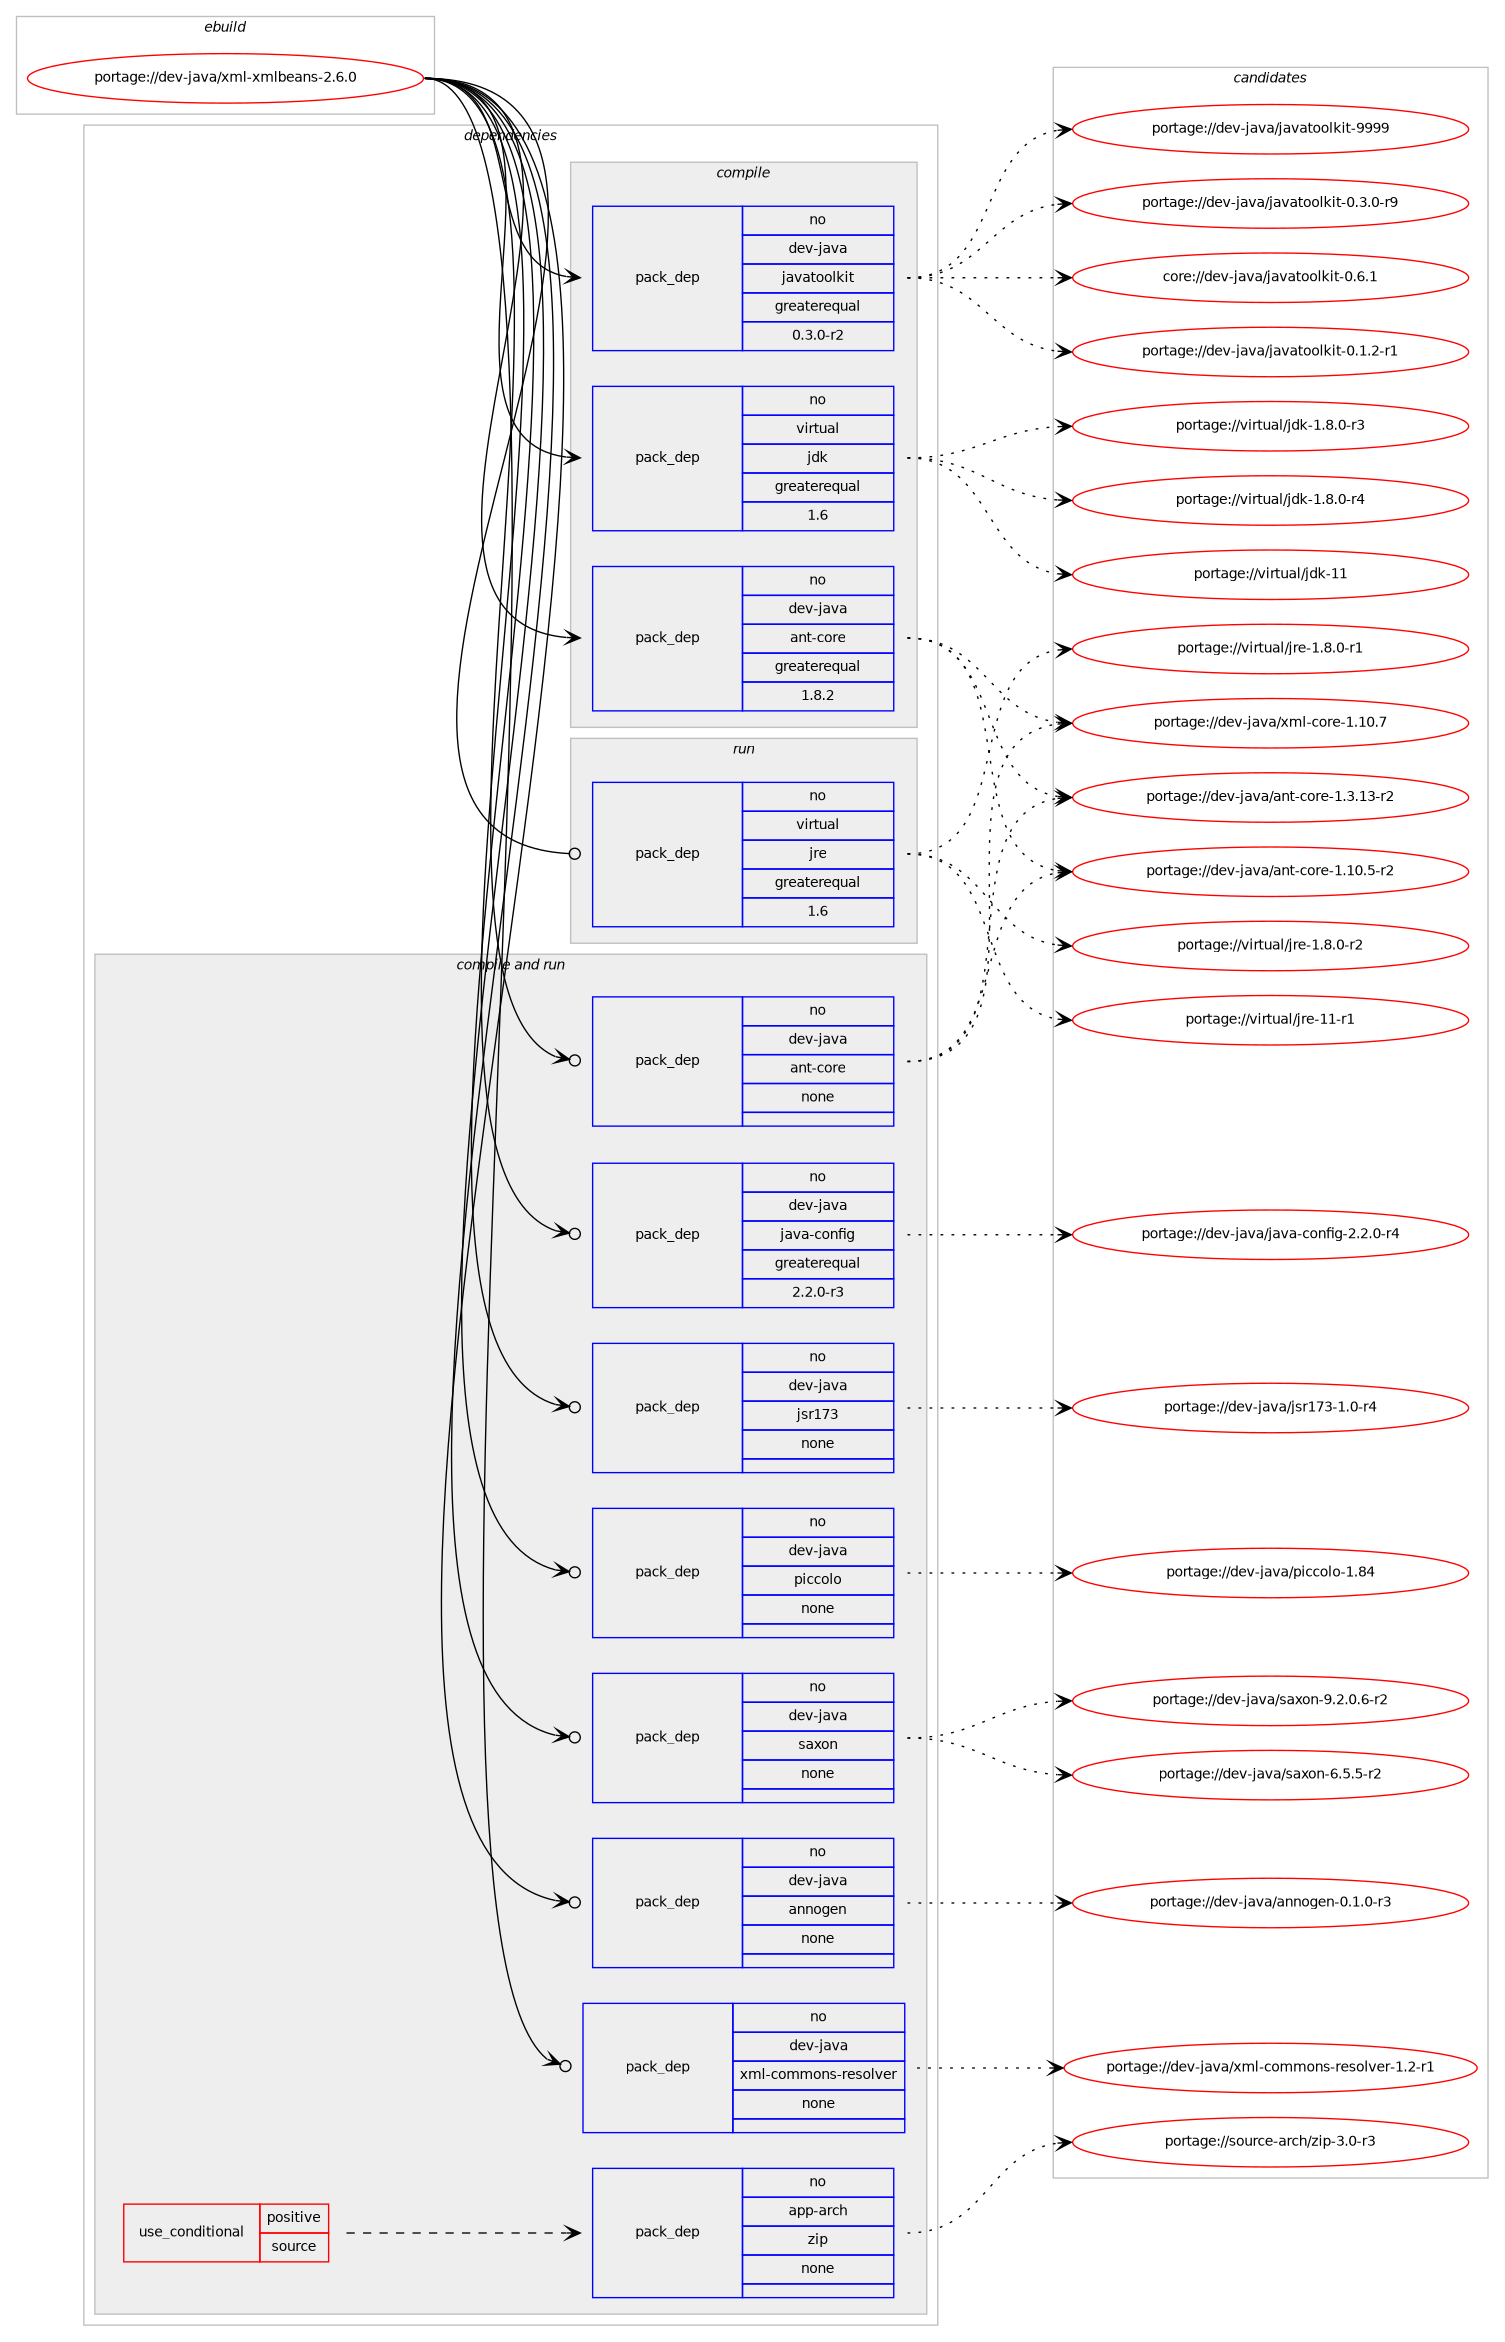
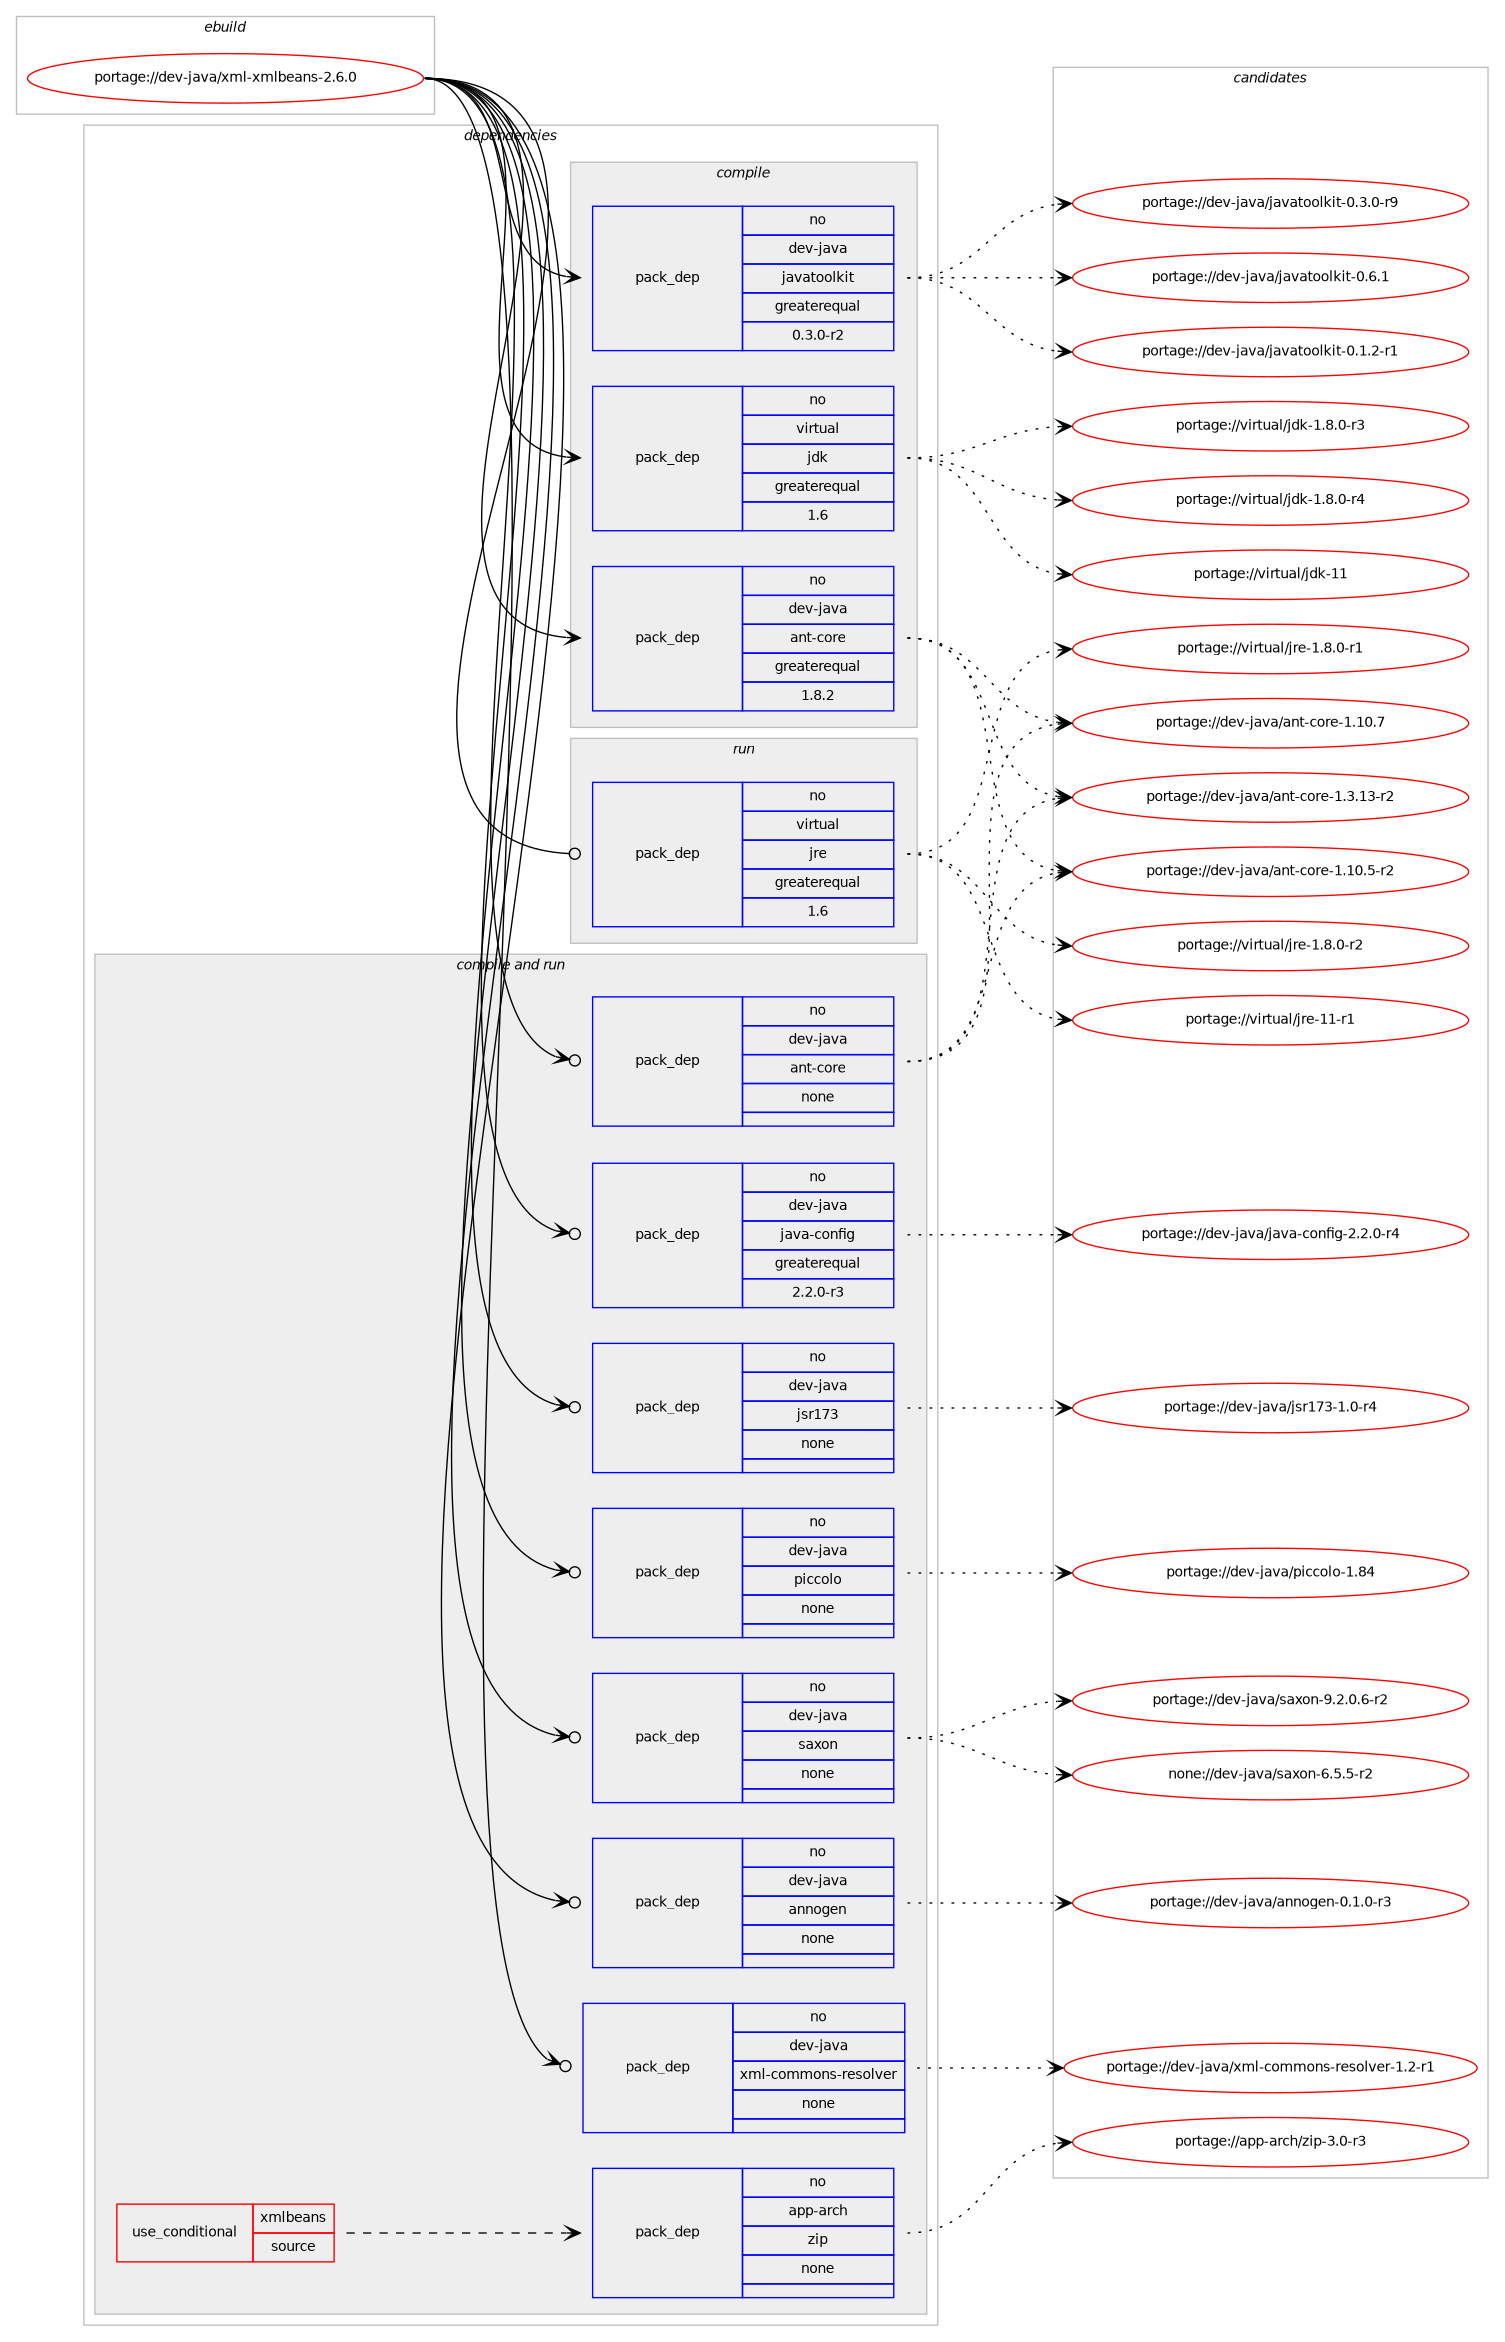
(1271, 129) -> none
(1271, 278) -> (1271, 278)
(1271, 723) -> (1271, 723)
(1271, 1775) -> (1271, 1775)
(1271, 2142) -> (1271, 2142)
(294, 2218) -> (294, 2218)
